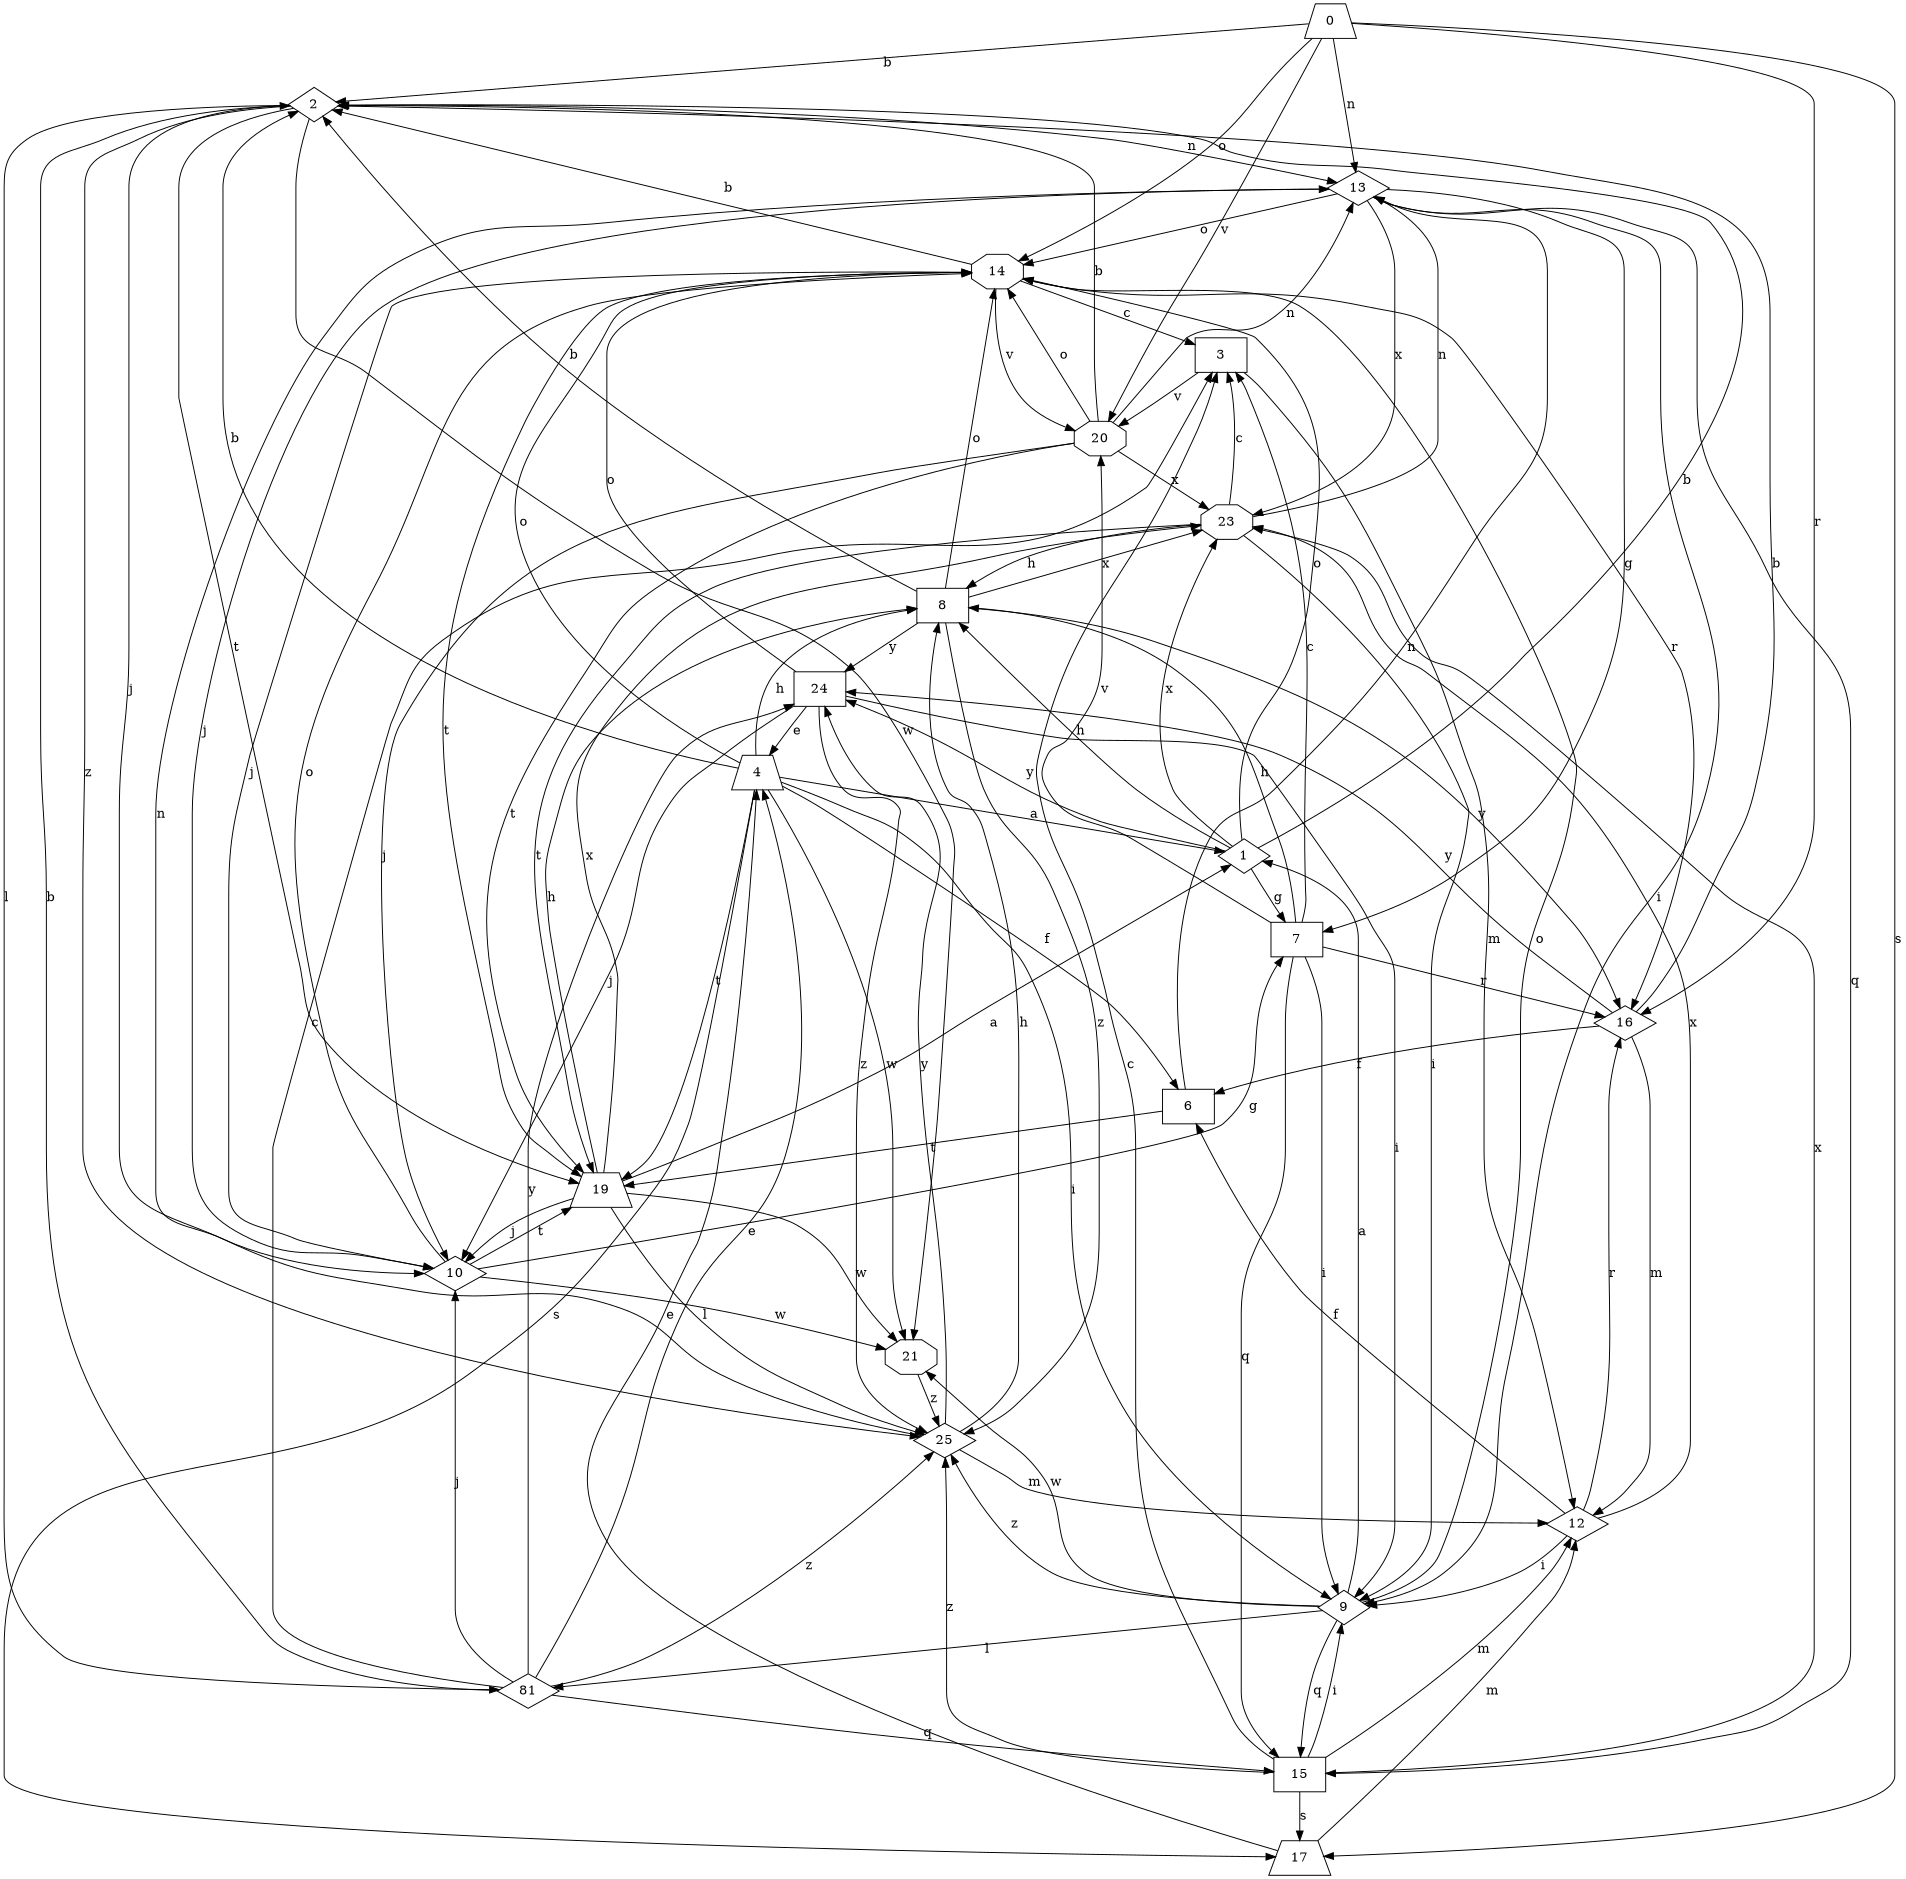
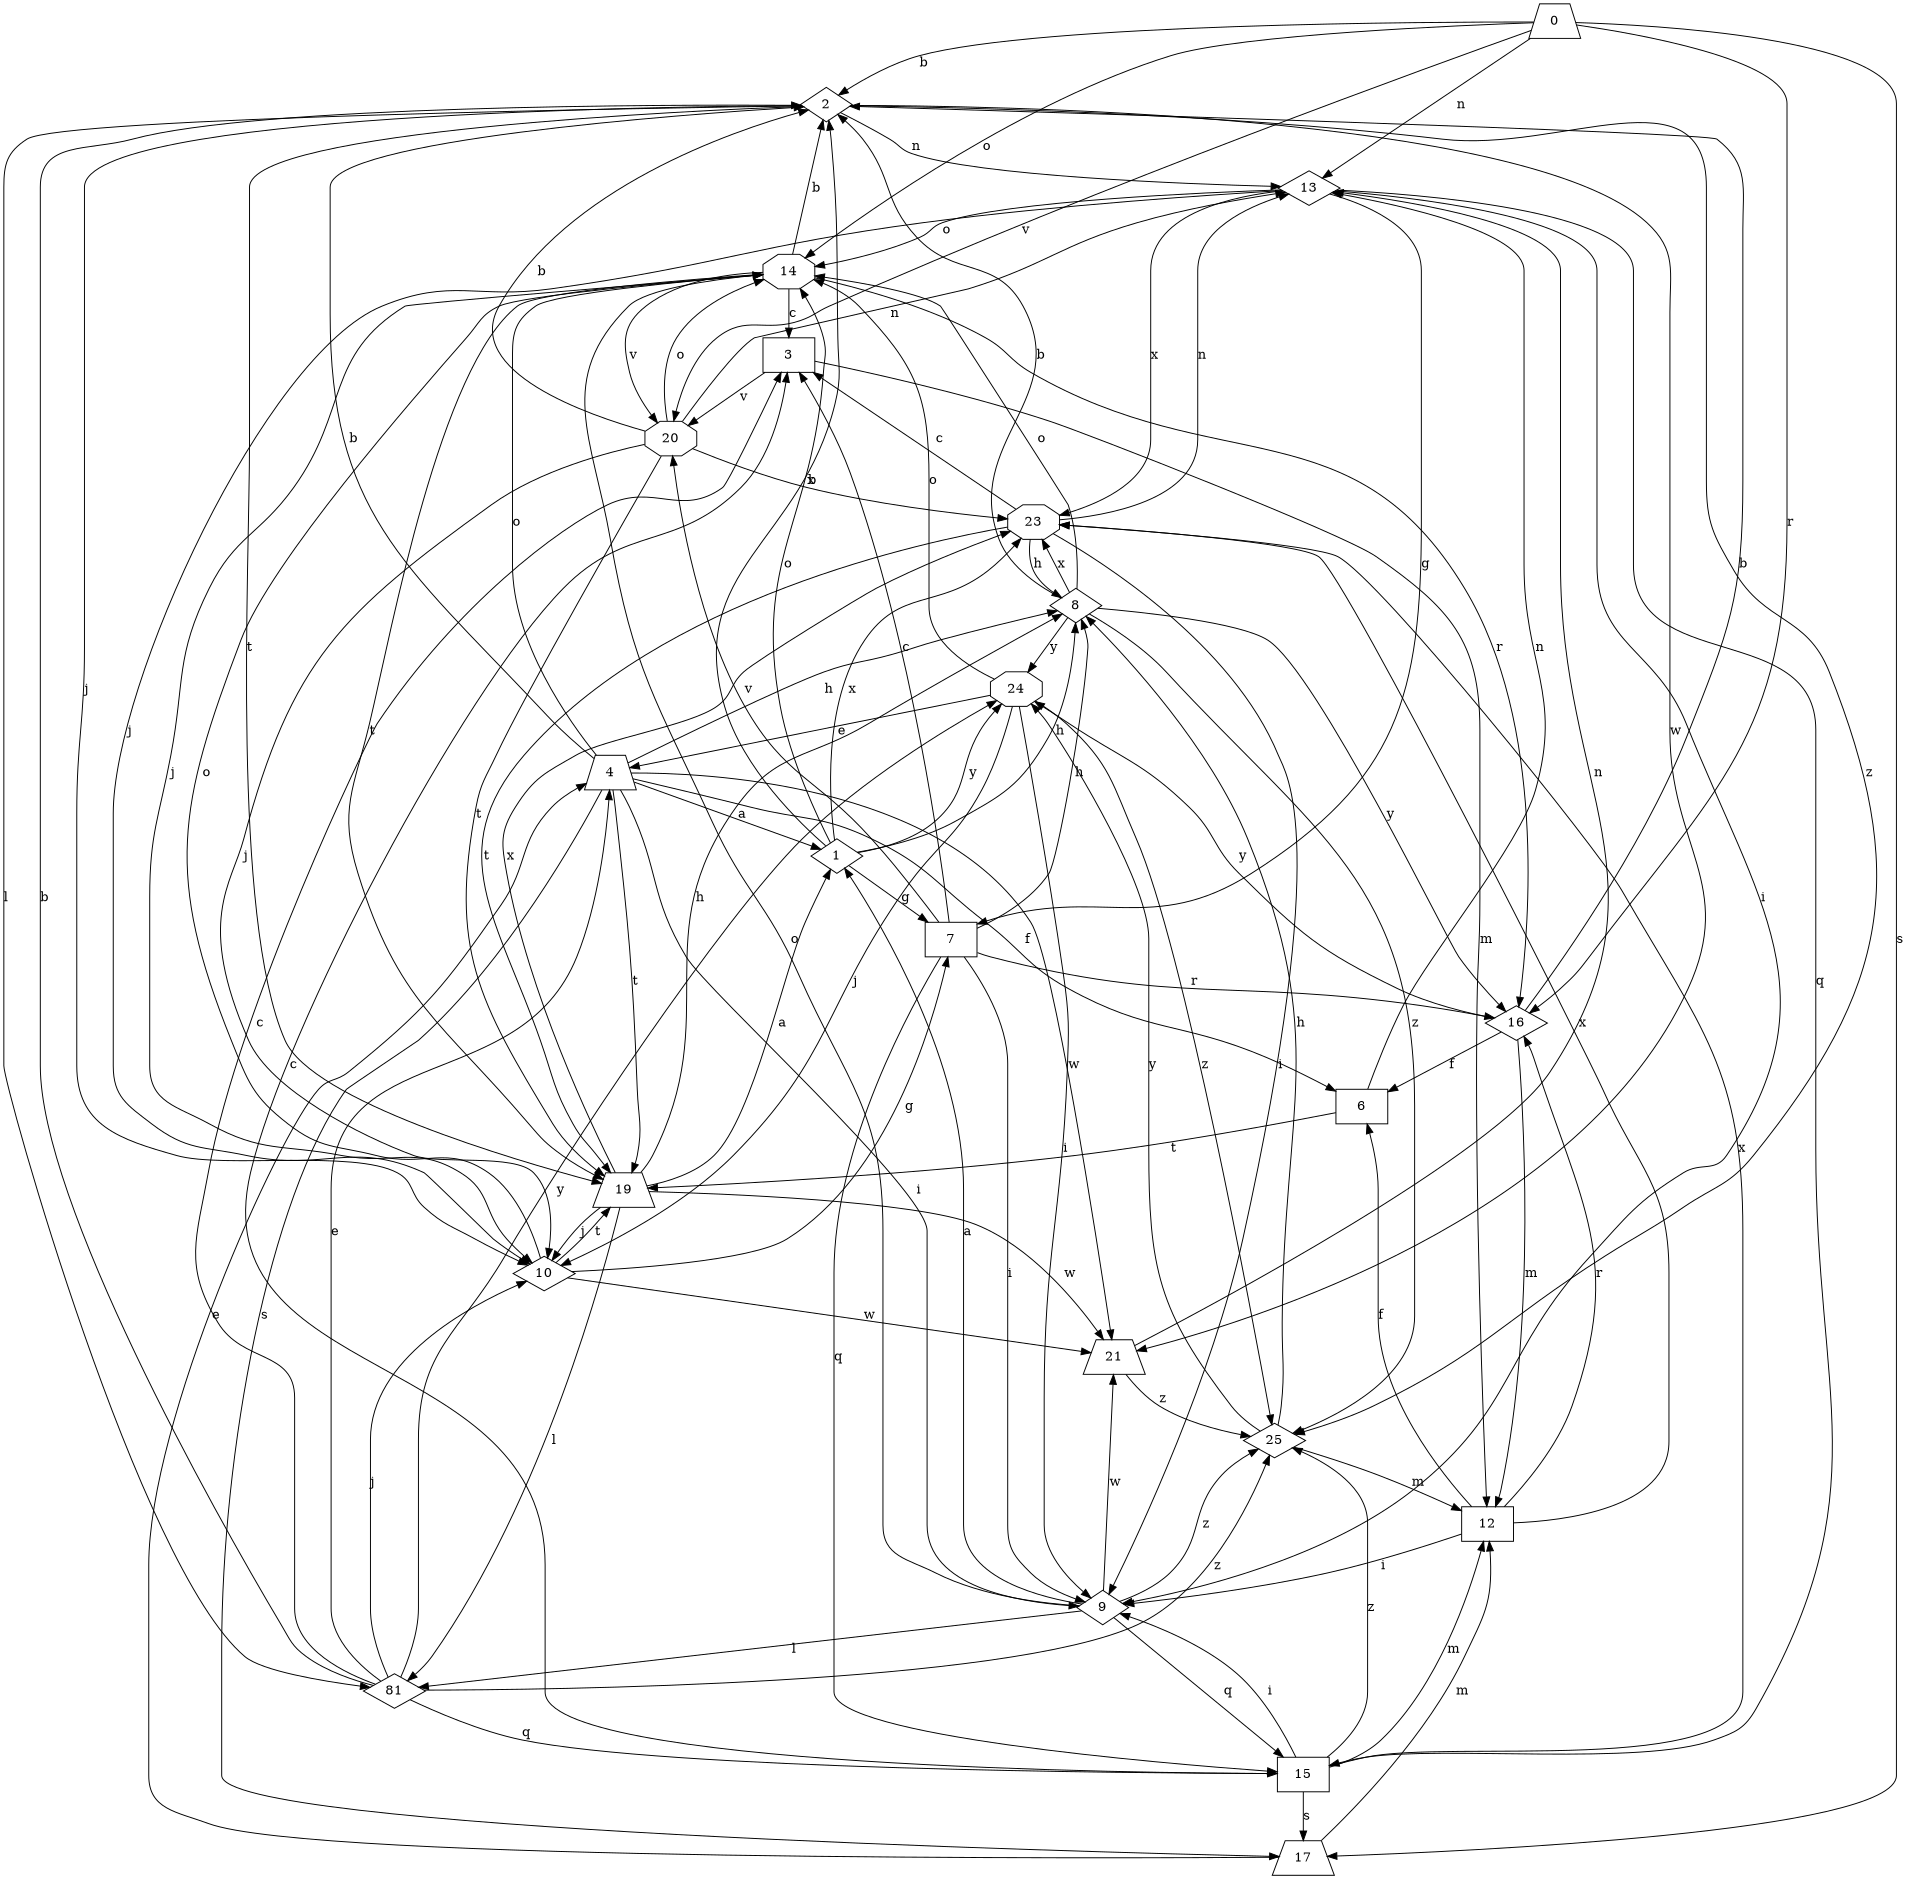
(943, 606) -> (1076, 606)
(188, 648) -> (1597, 806)
(820, 689) -> (1016, 689)
(739, 1352) -> (540, 1451)
(911, 1357) -> (1114, 1357)
(1577, 1524) -> (1488, 1524)
